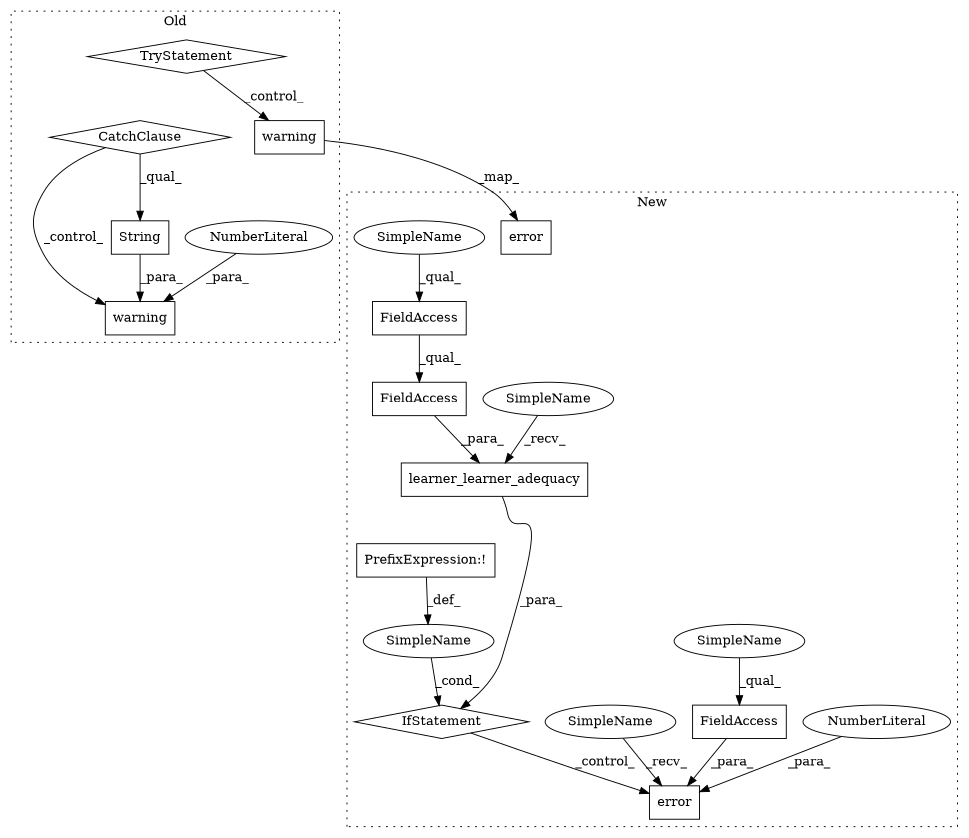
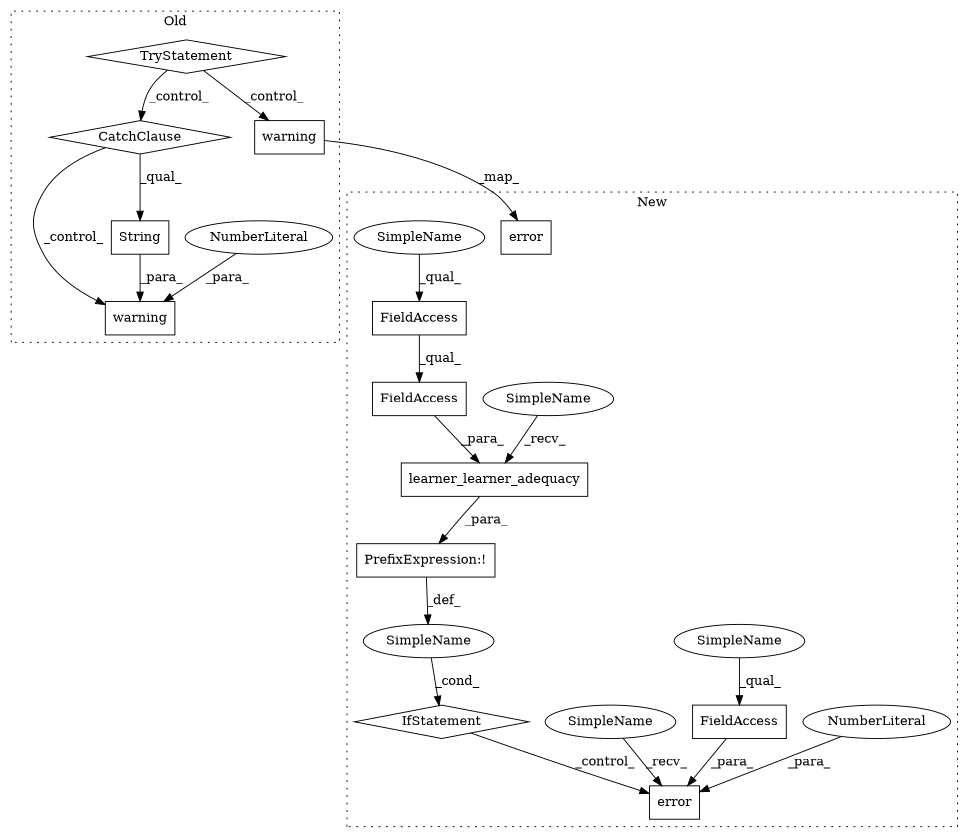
none -> (151, 88)
(519, 598) -> (462, 516)
